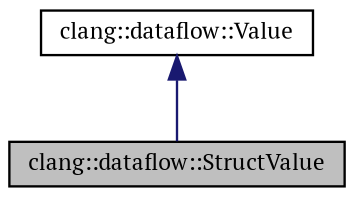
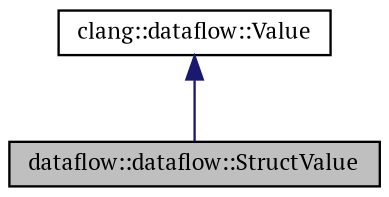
(177, 164) -> (195, 164)
